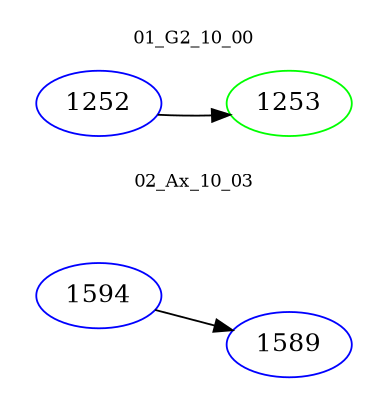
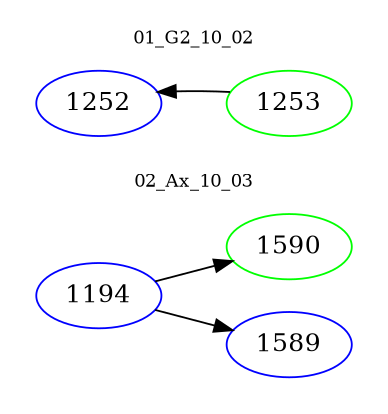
(194, 39) -> (194, 39)
(185, 116) -> (203, 91)
none -> (289, 247)
(99, 296) -> (99, 296)
